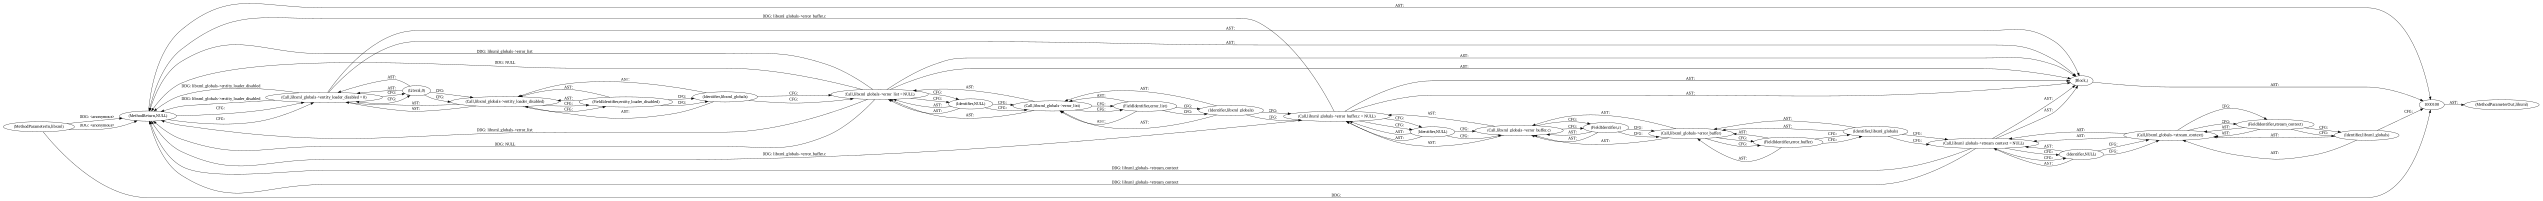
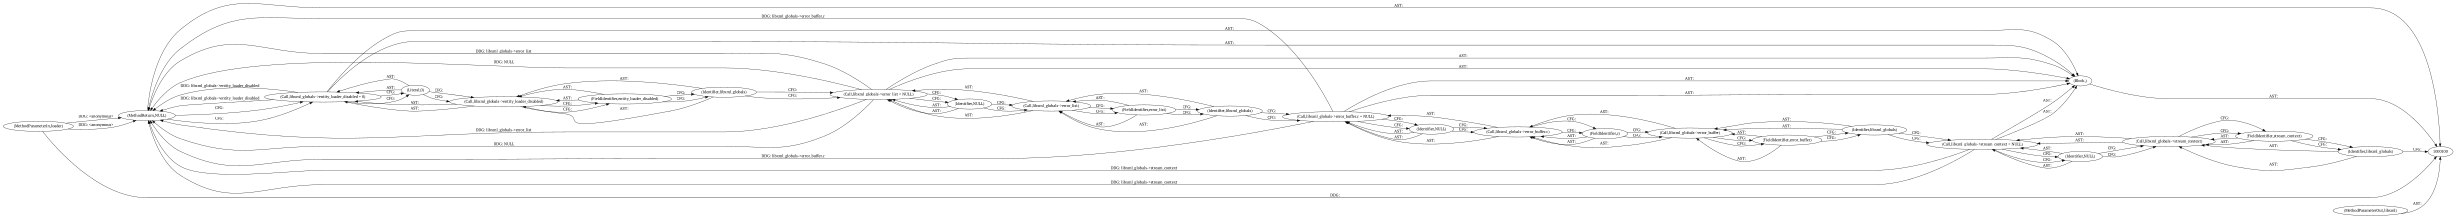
(2453, 105) -> (2432, 195)
(39, 127) -> (38, 126)
